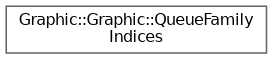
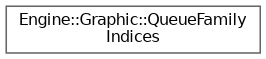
(136, 30) -> (133, 30)
